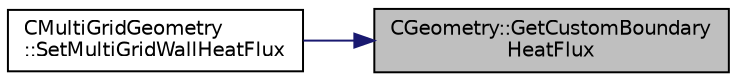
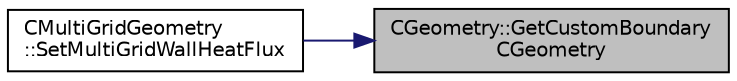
(552, 41) -> (552, 41)
